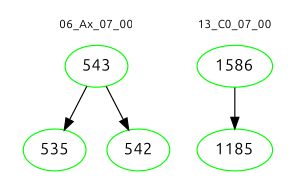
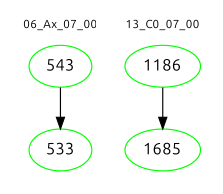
(235, 66) -> (163, 66)
(55, 150) -> (60, 150)
(138, 150) -> none
(235, 150) -> (163, 150)
